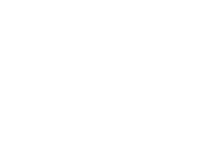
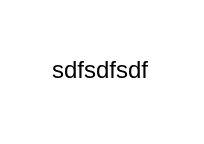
none -> (101, 71)
